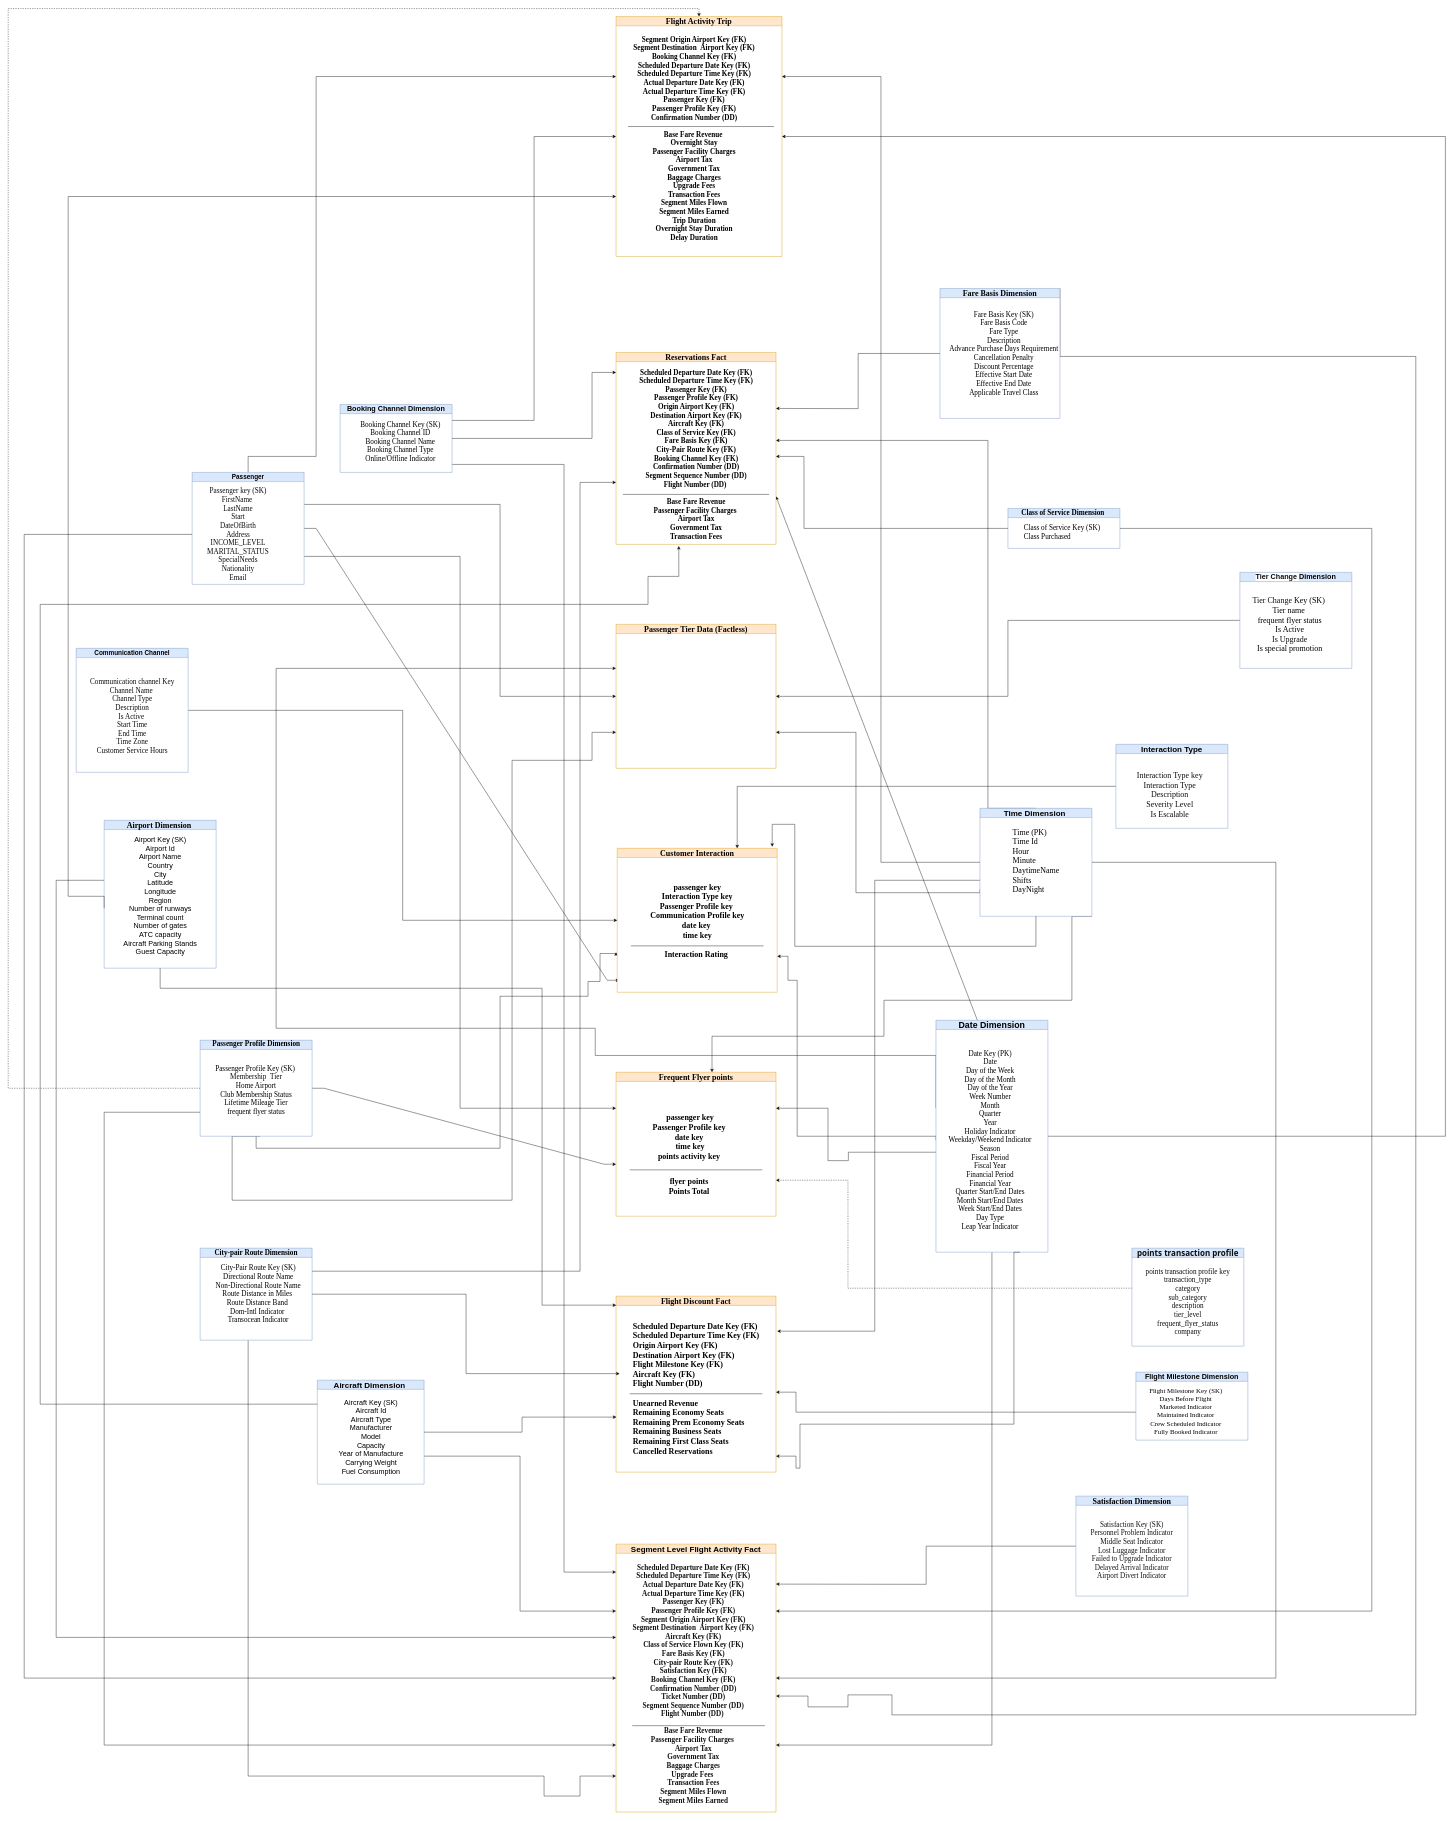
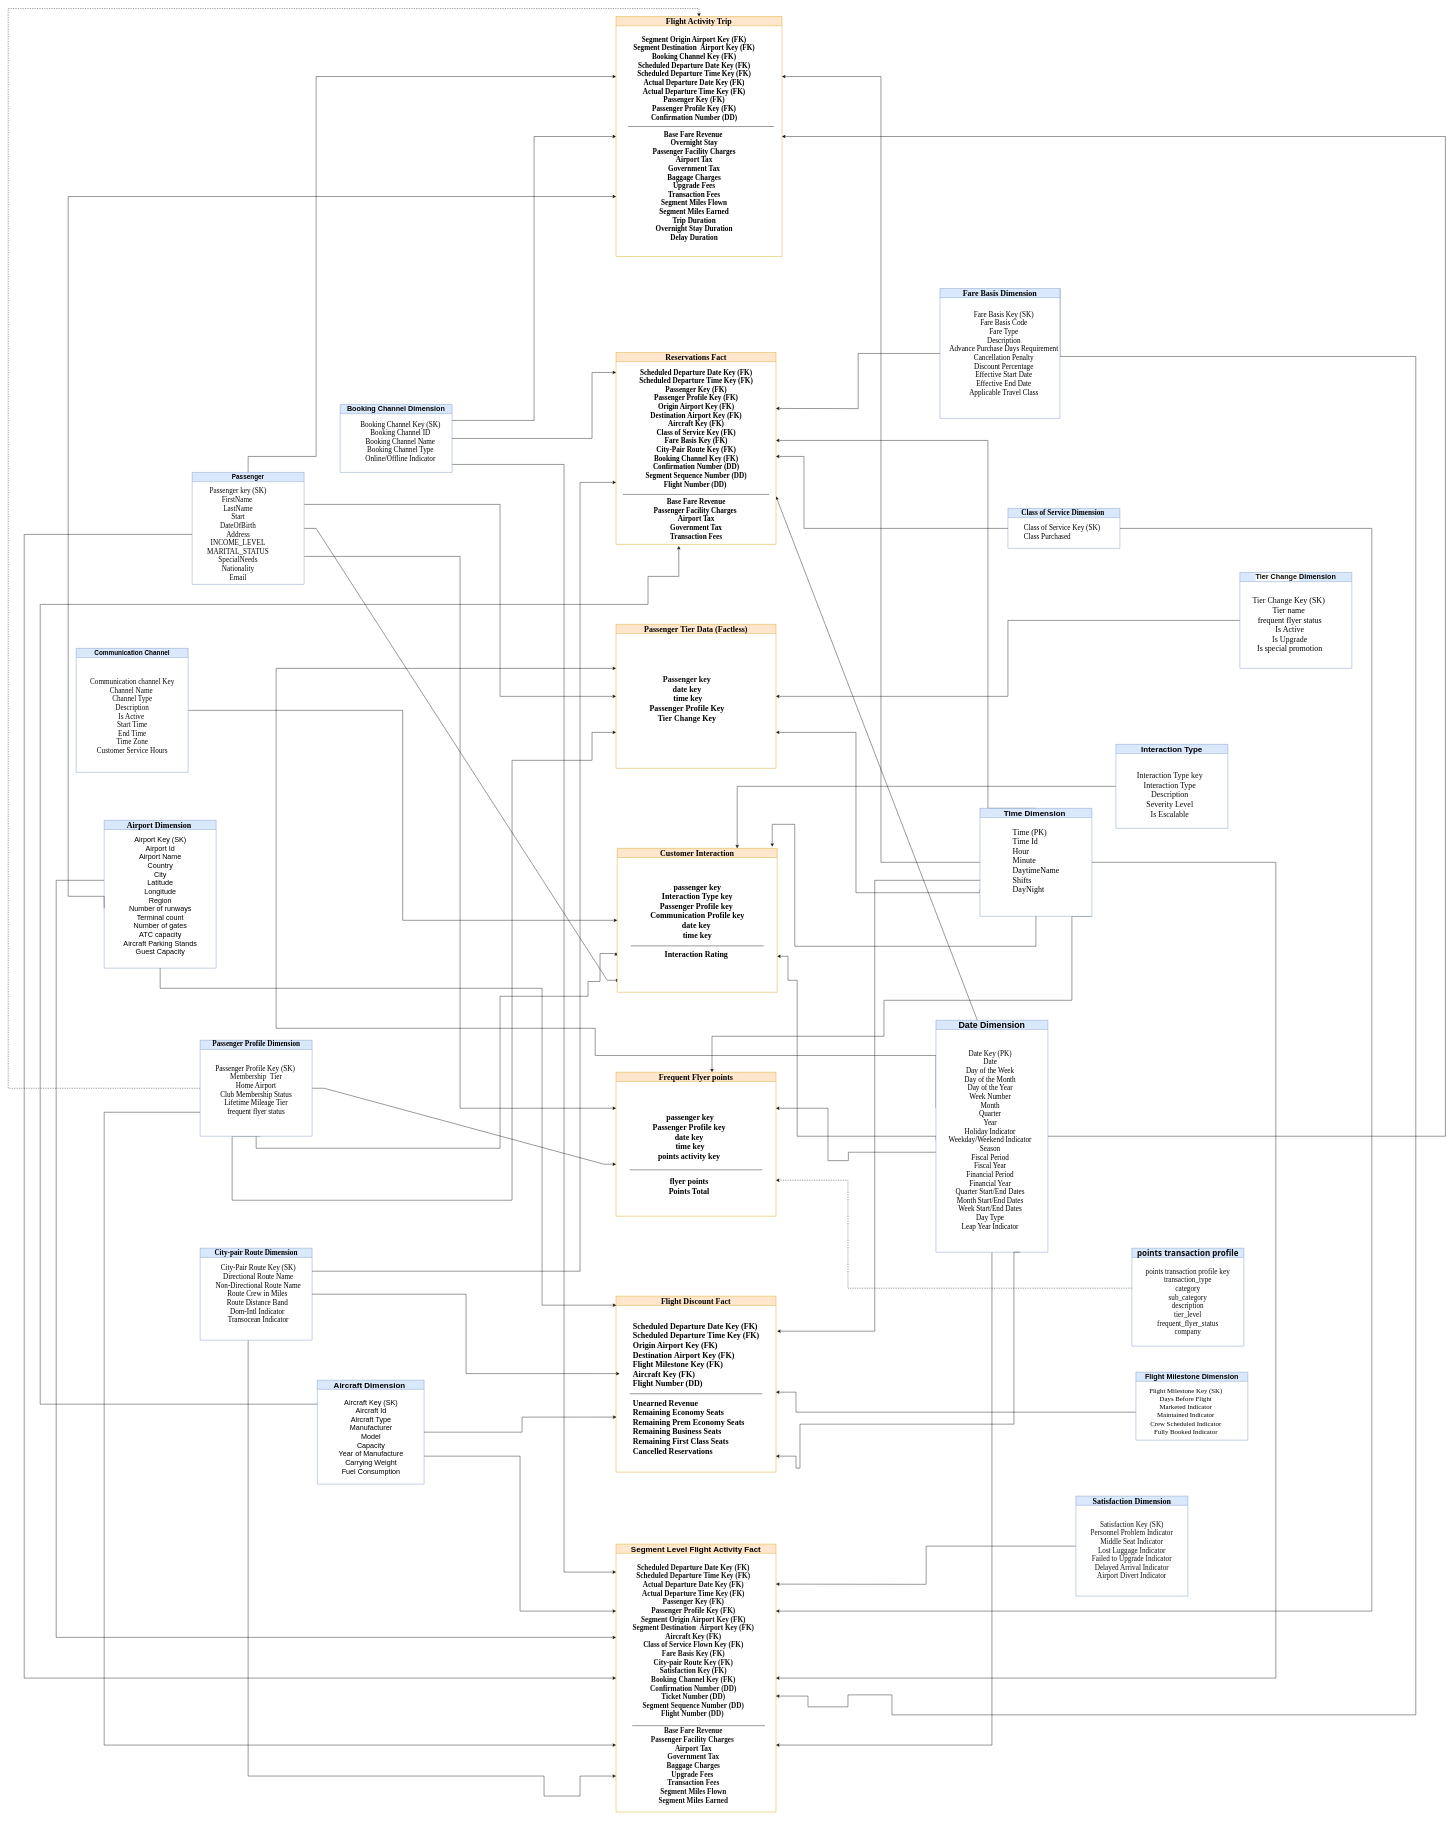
none -> (688, 698)
(258, 1294) -> (258, 1294)
